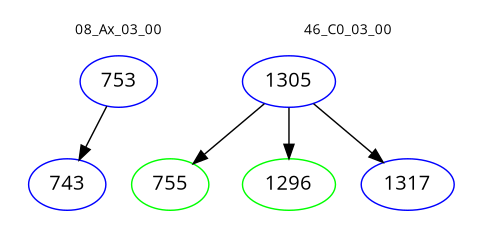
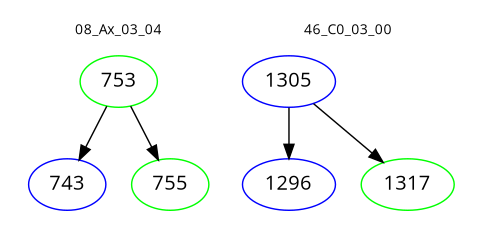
(119, 31) -> (119, 31)
(119, 82) -> (119, 82)
(240, 124) -> (141, 127)
(289, 185) -> (289, 185)
(408, 185) -> (408, 185)
